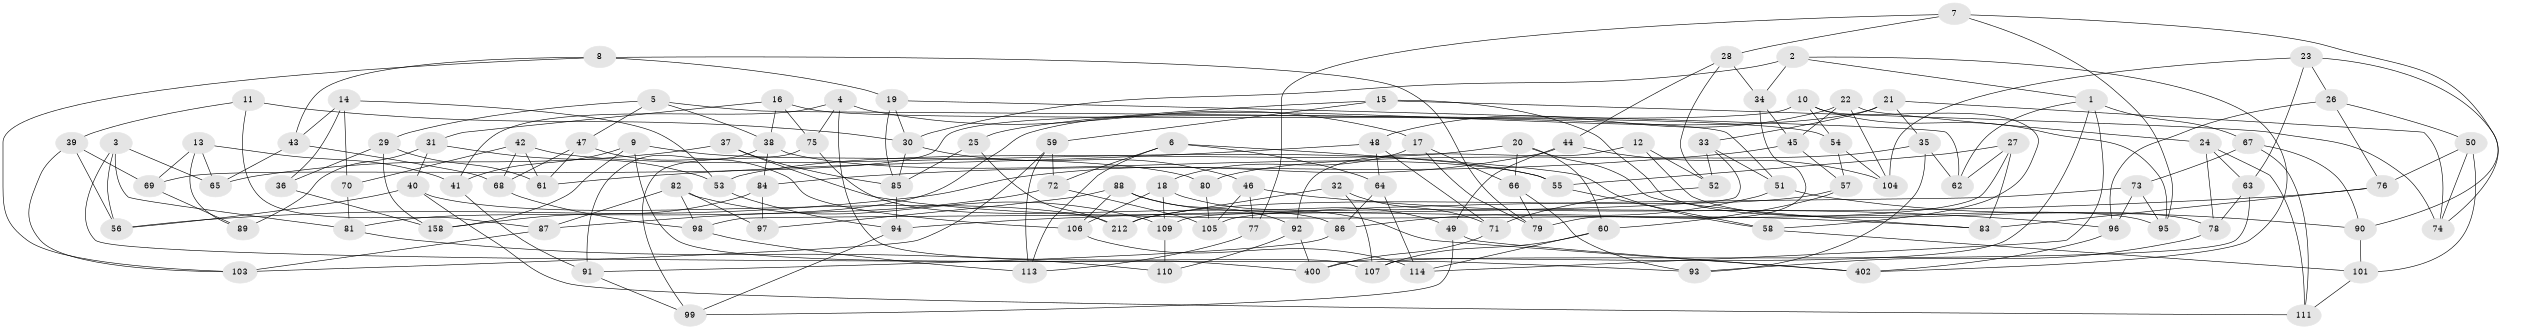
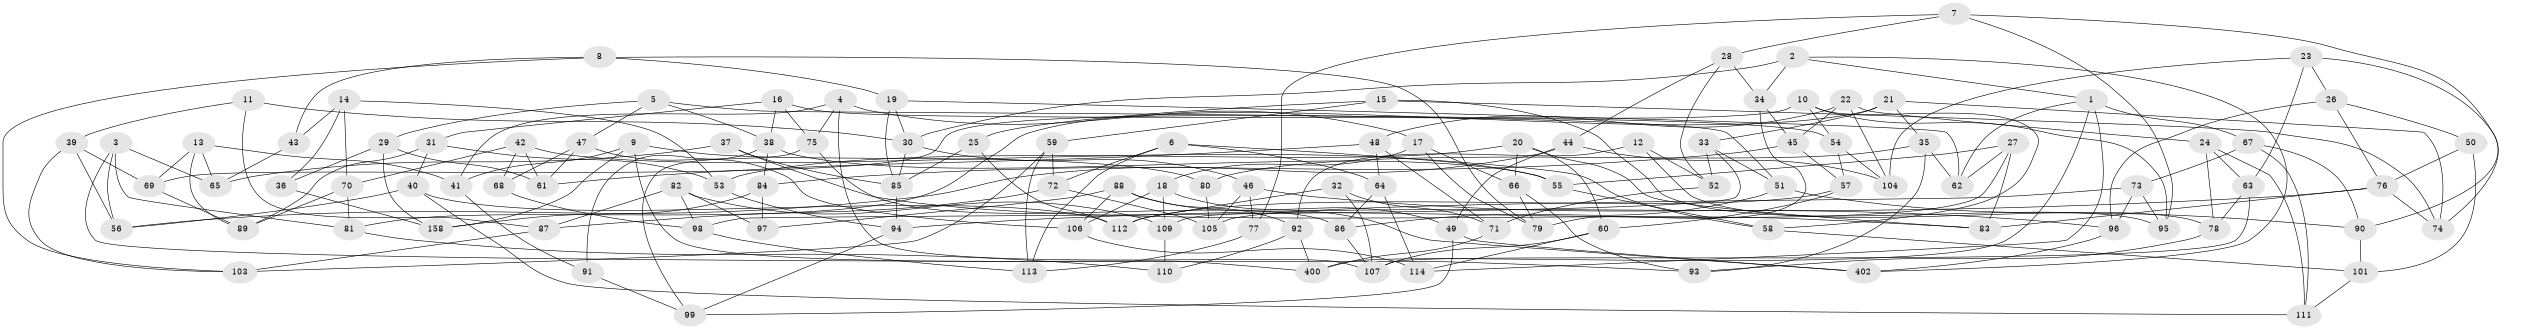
(376, 157) -> none
(2455, 186) -> (2410, 208)
none -> (309, 203)
(1120, 229) -> (1120, 229)
(876, 265) -> (1356, 250)
